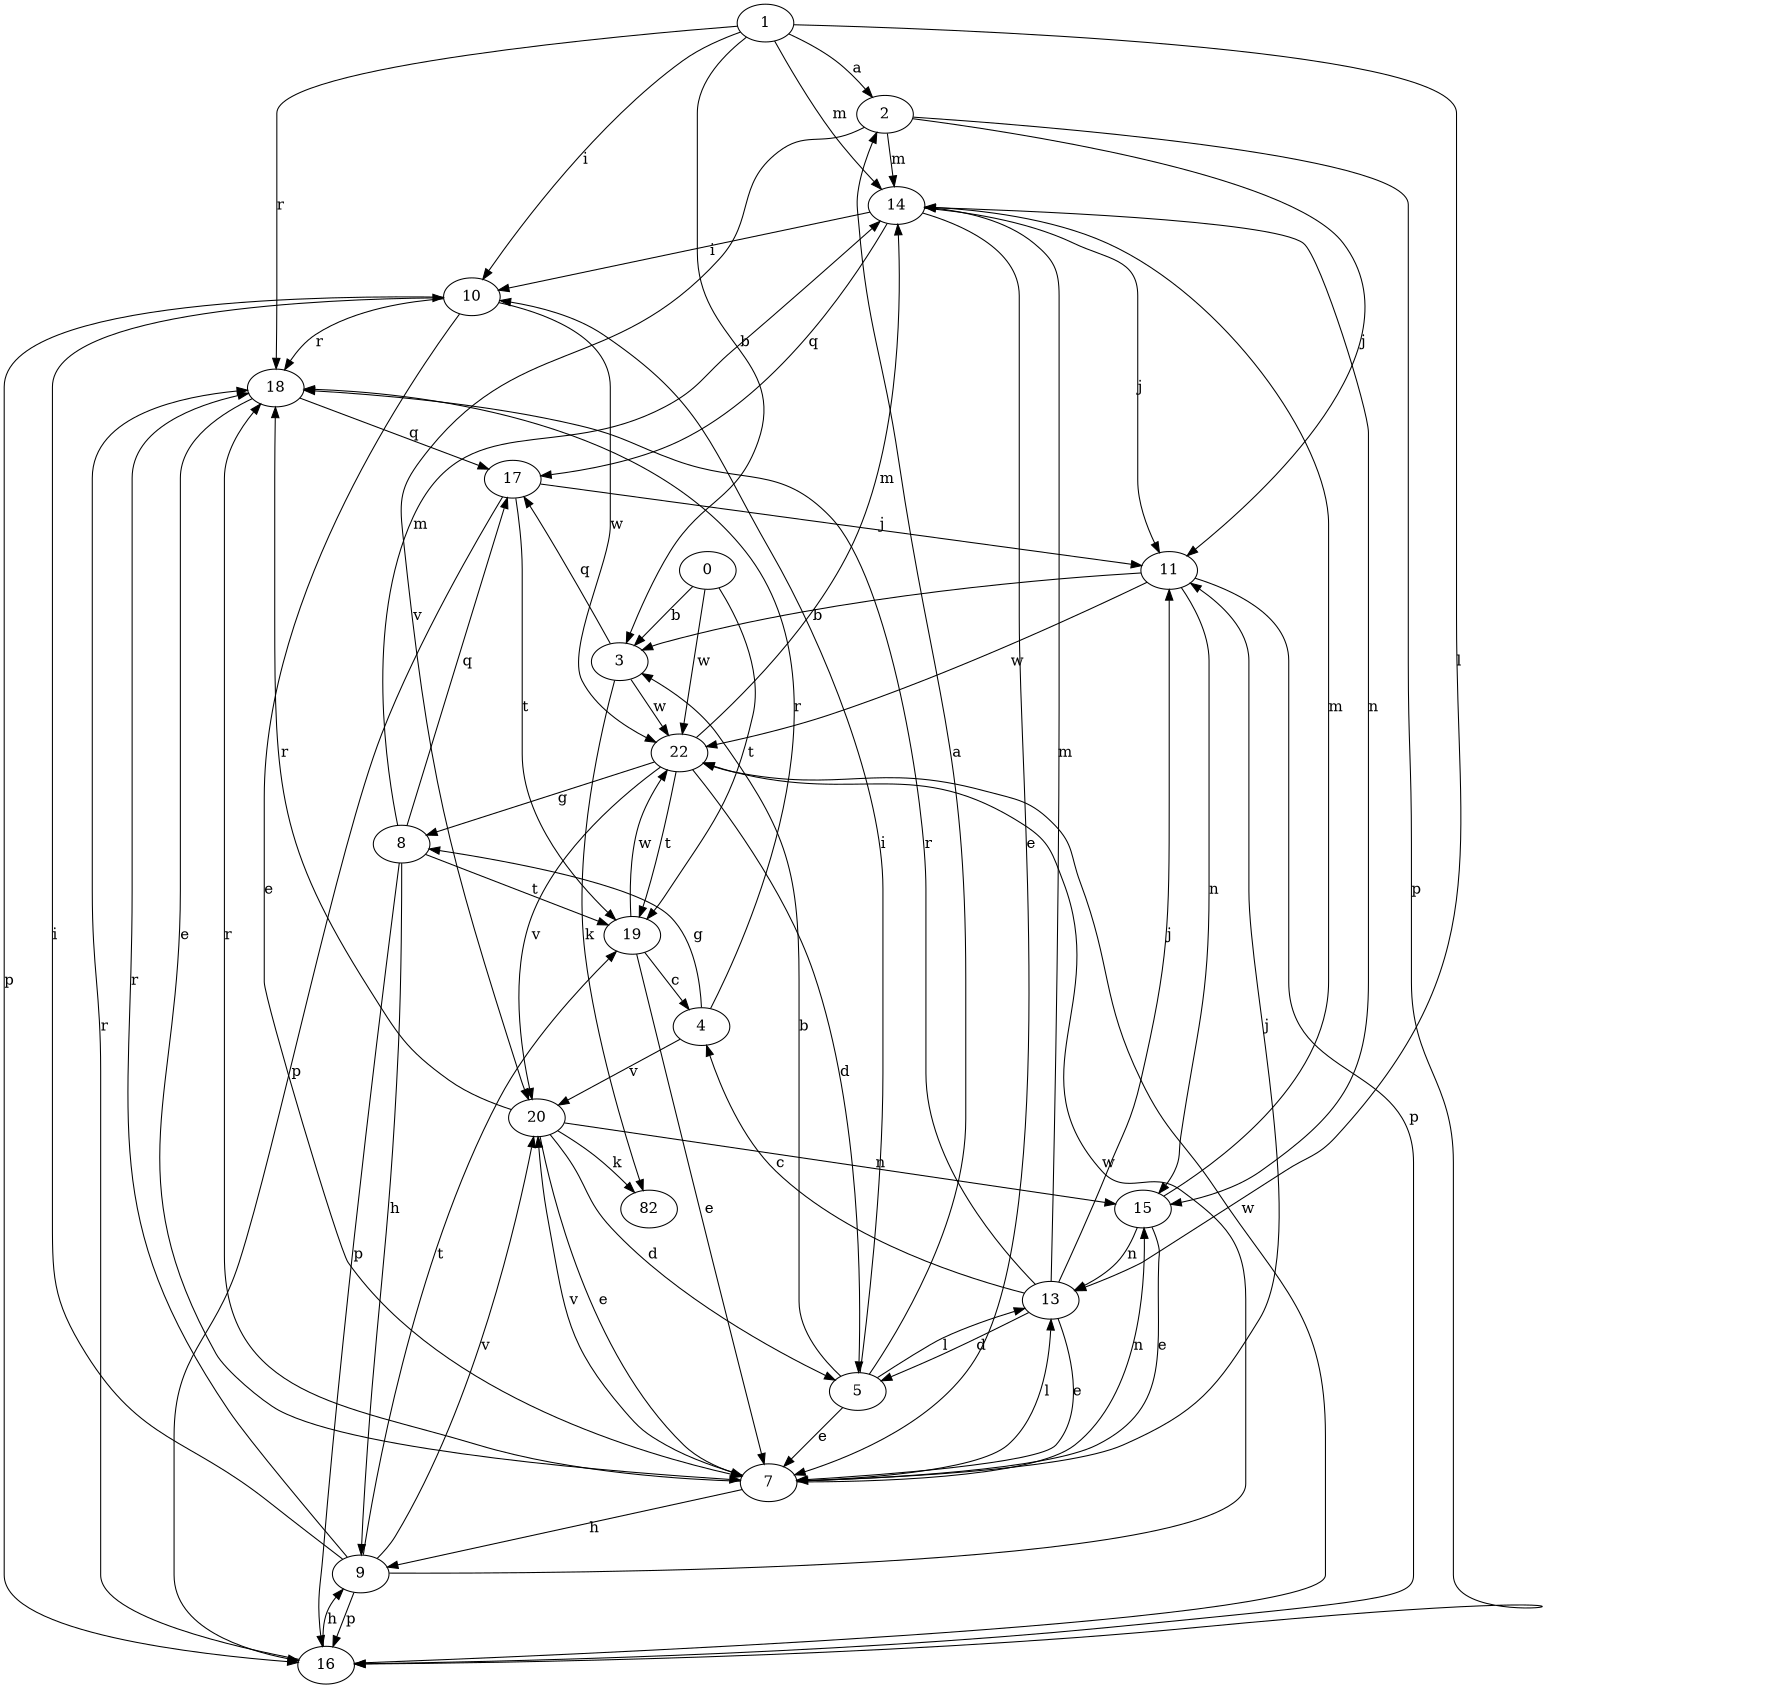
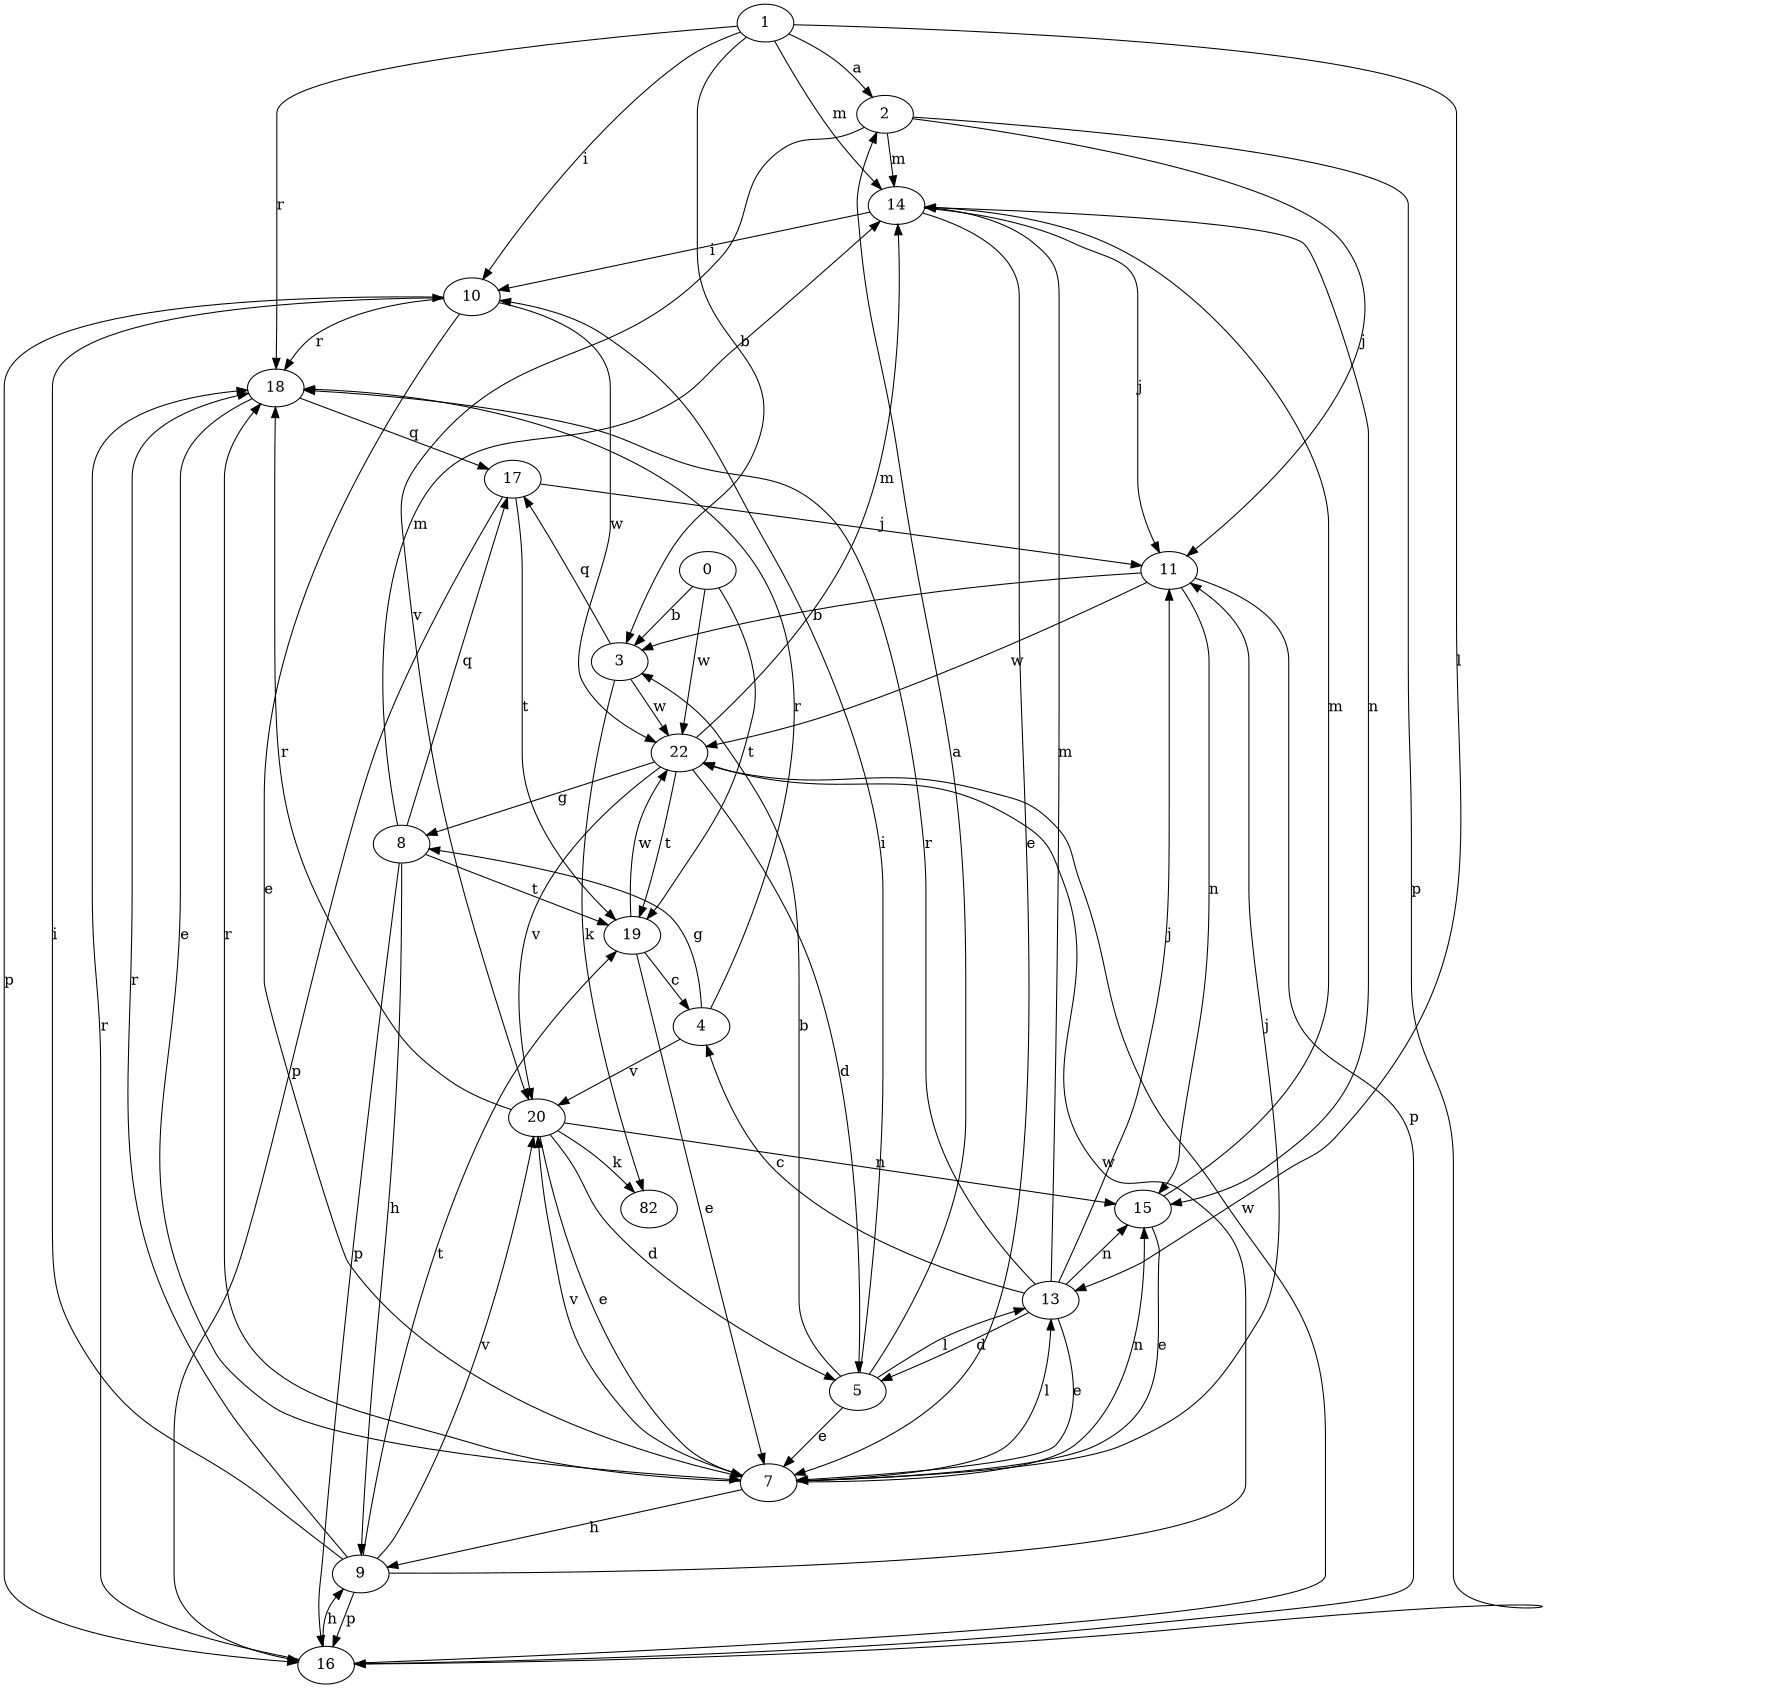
(751, 393) -> none
(1117, 1262) -> (1093, 1259)
